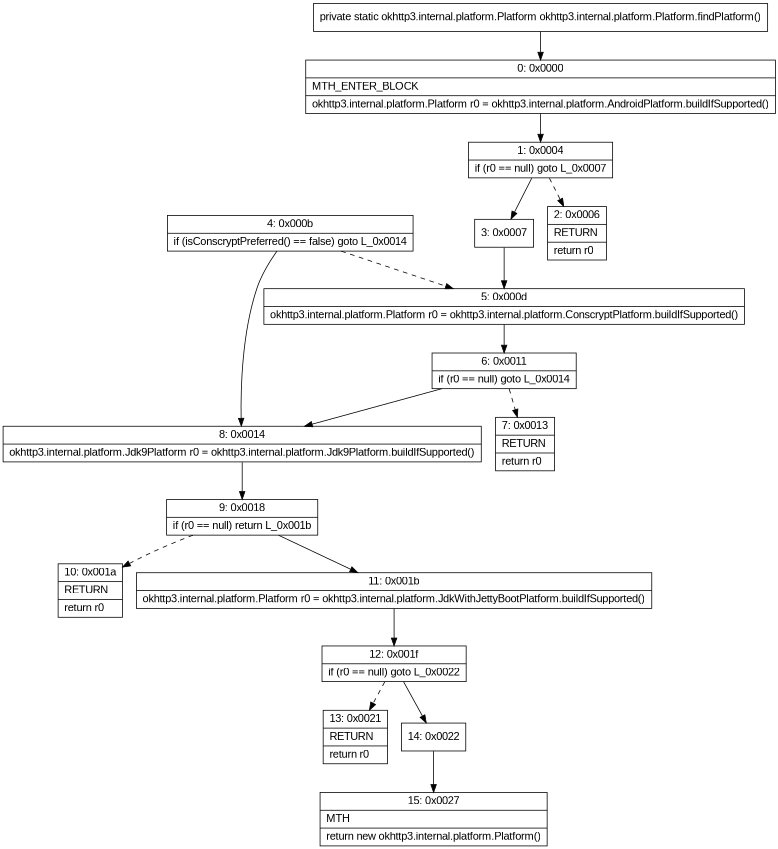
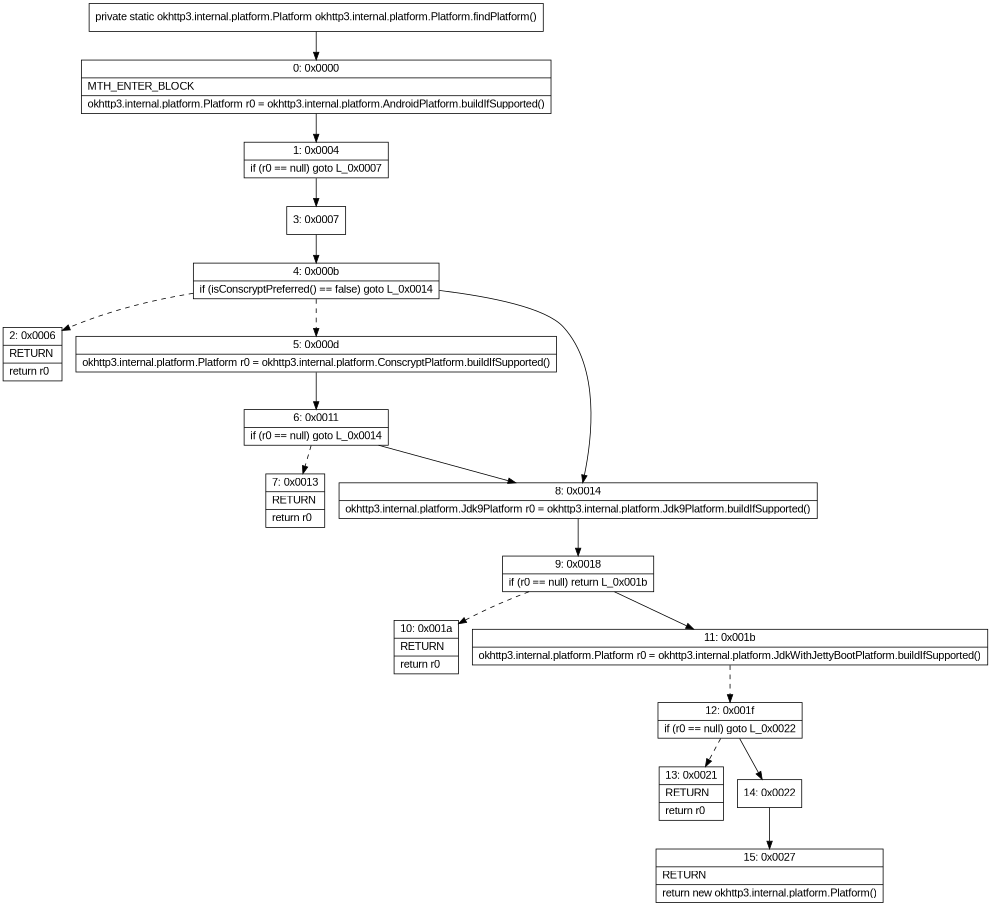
(555, 189) -> (130, 307)
(504, 264) -> (316, 245)
(394, 623) -> (730, 680)
(338, 819) -> (684, 875)
